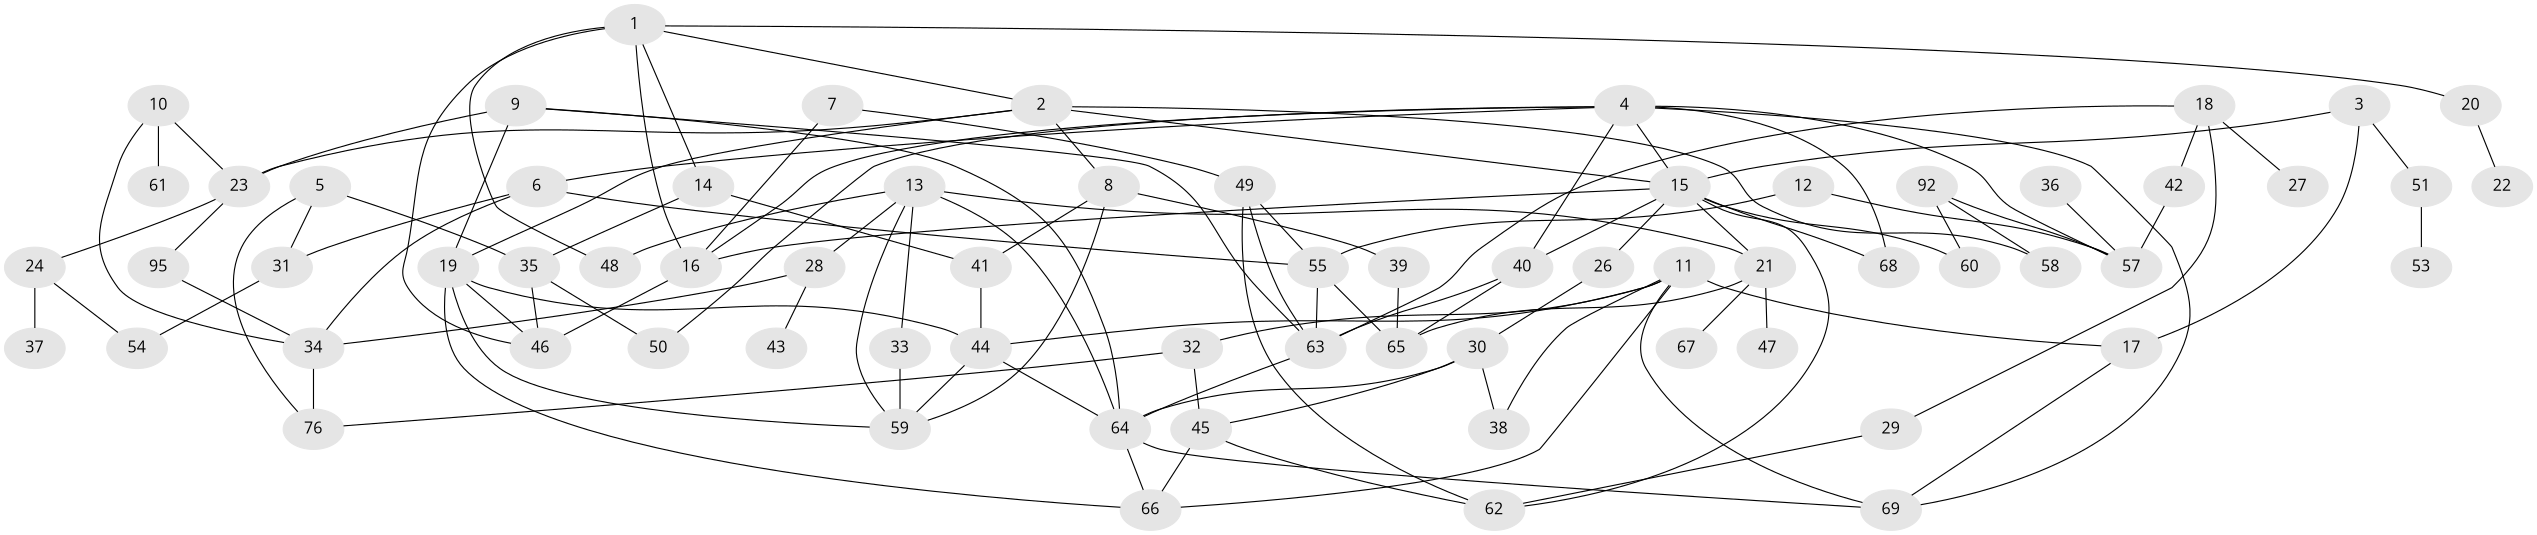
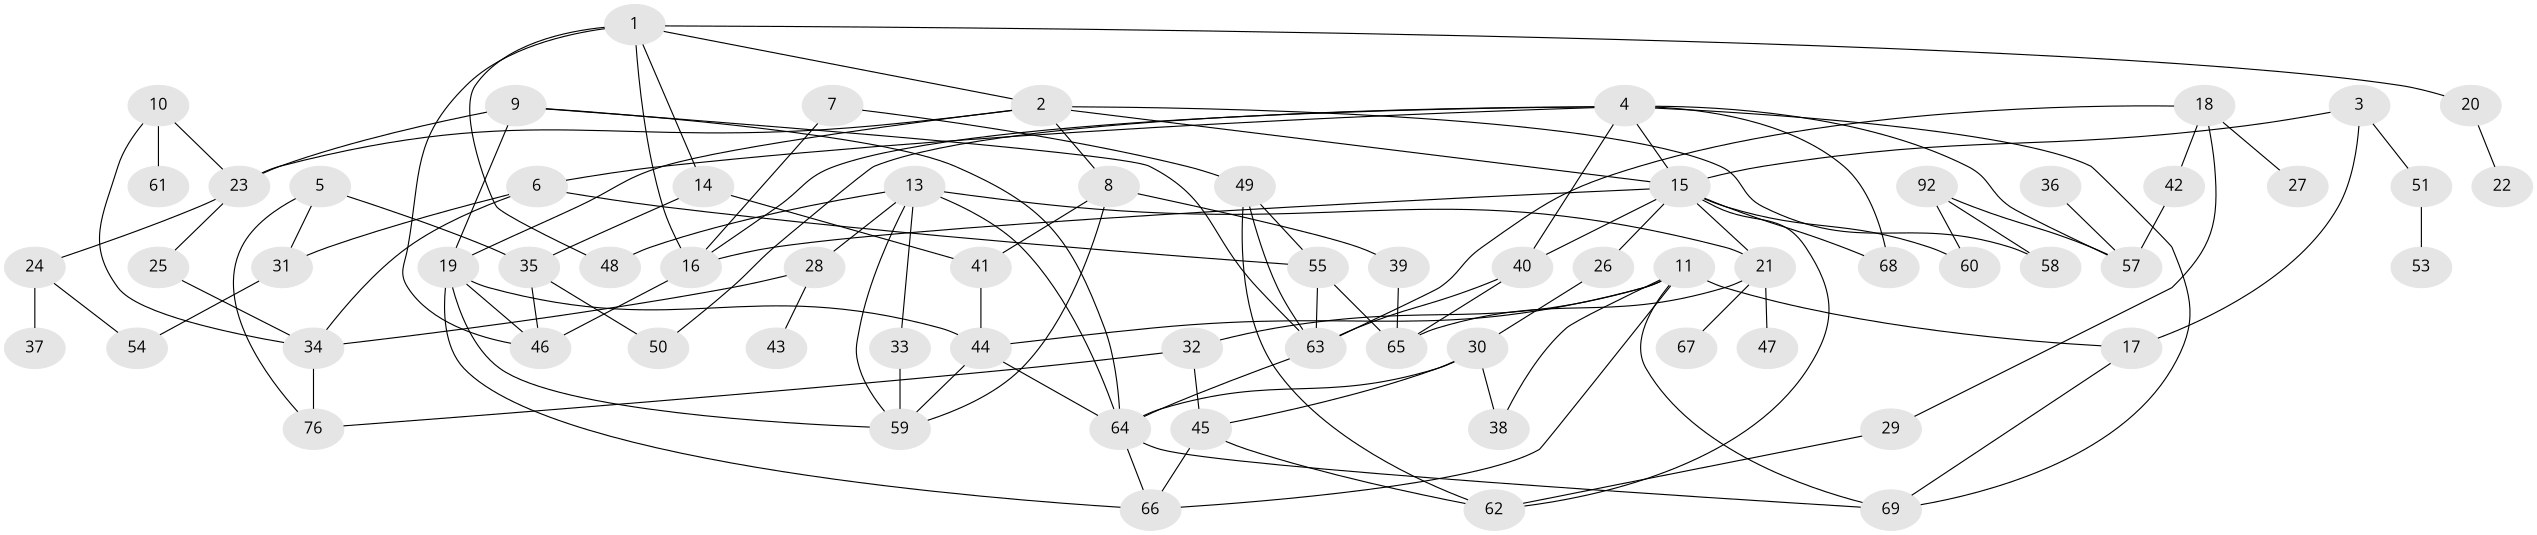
(1803, 187) -> none
(158, 267) -> (158, 267)
